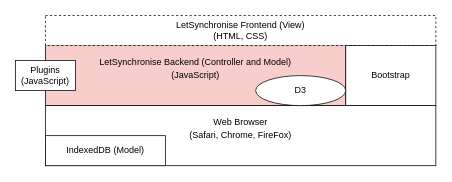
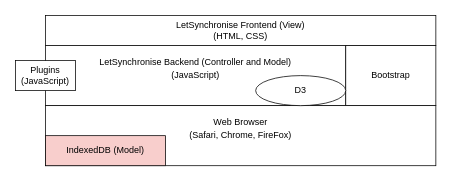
(240, 30) -> (240, 30)
(195, 75) -> (195, 75)
(105, 150) -> (105, 150)
